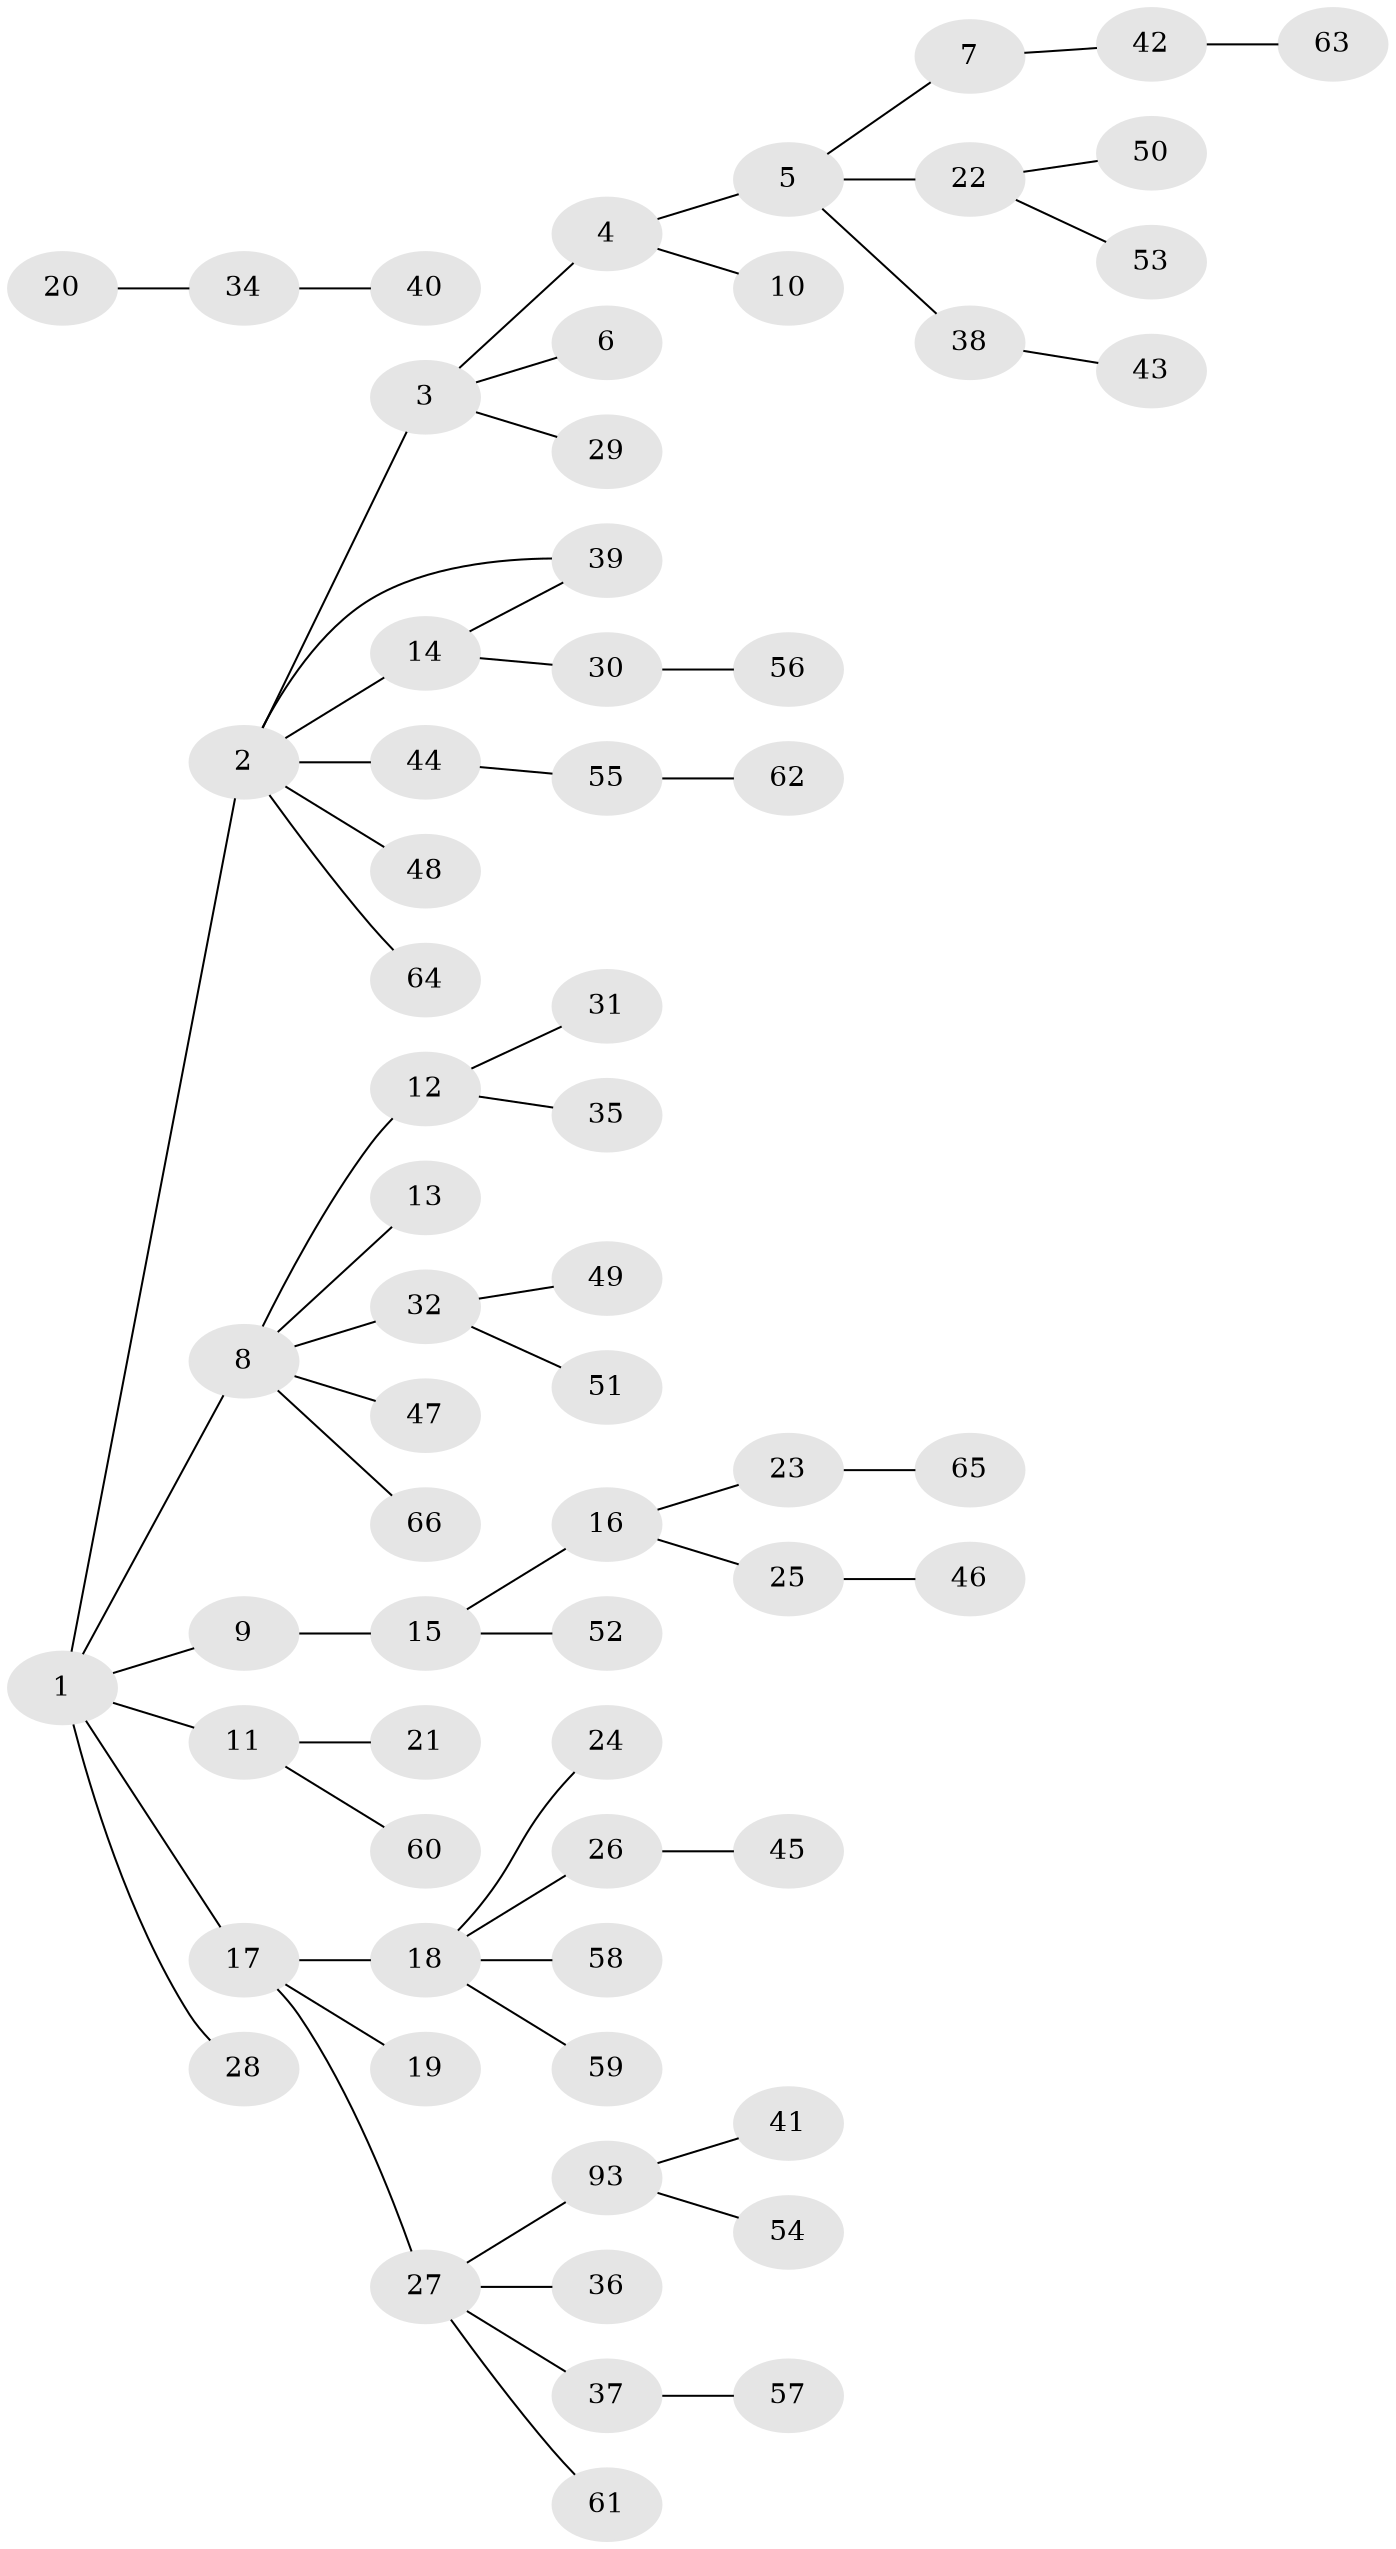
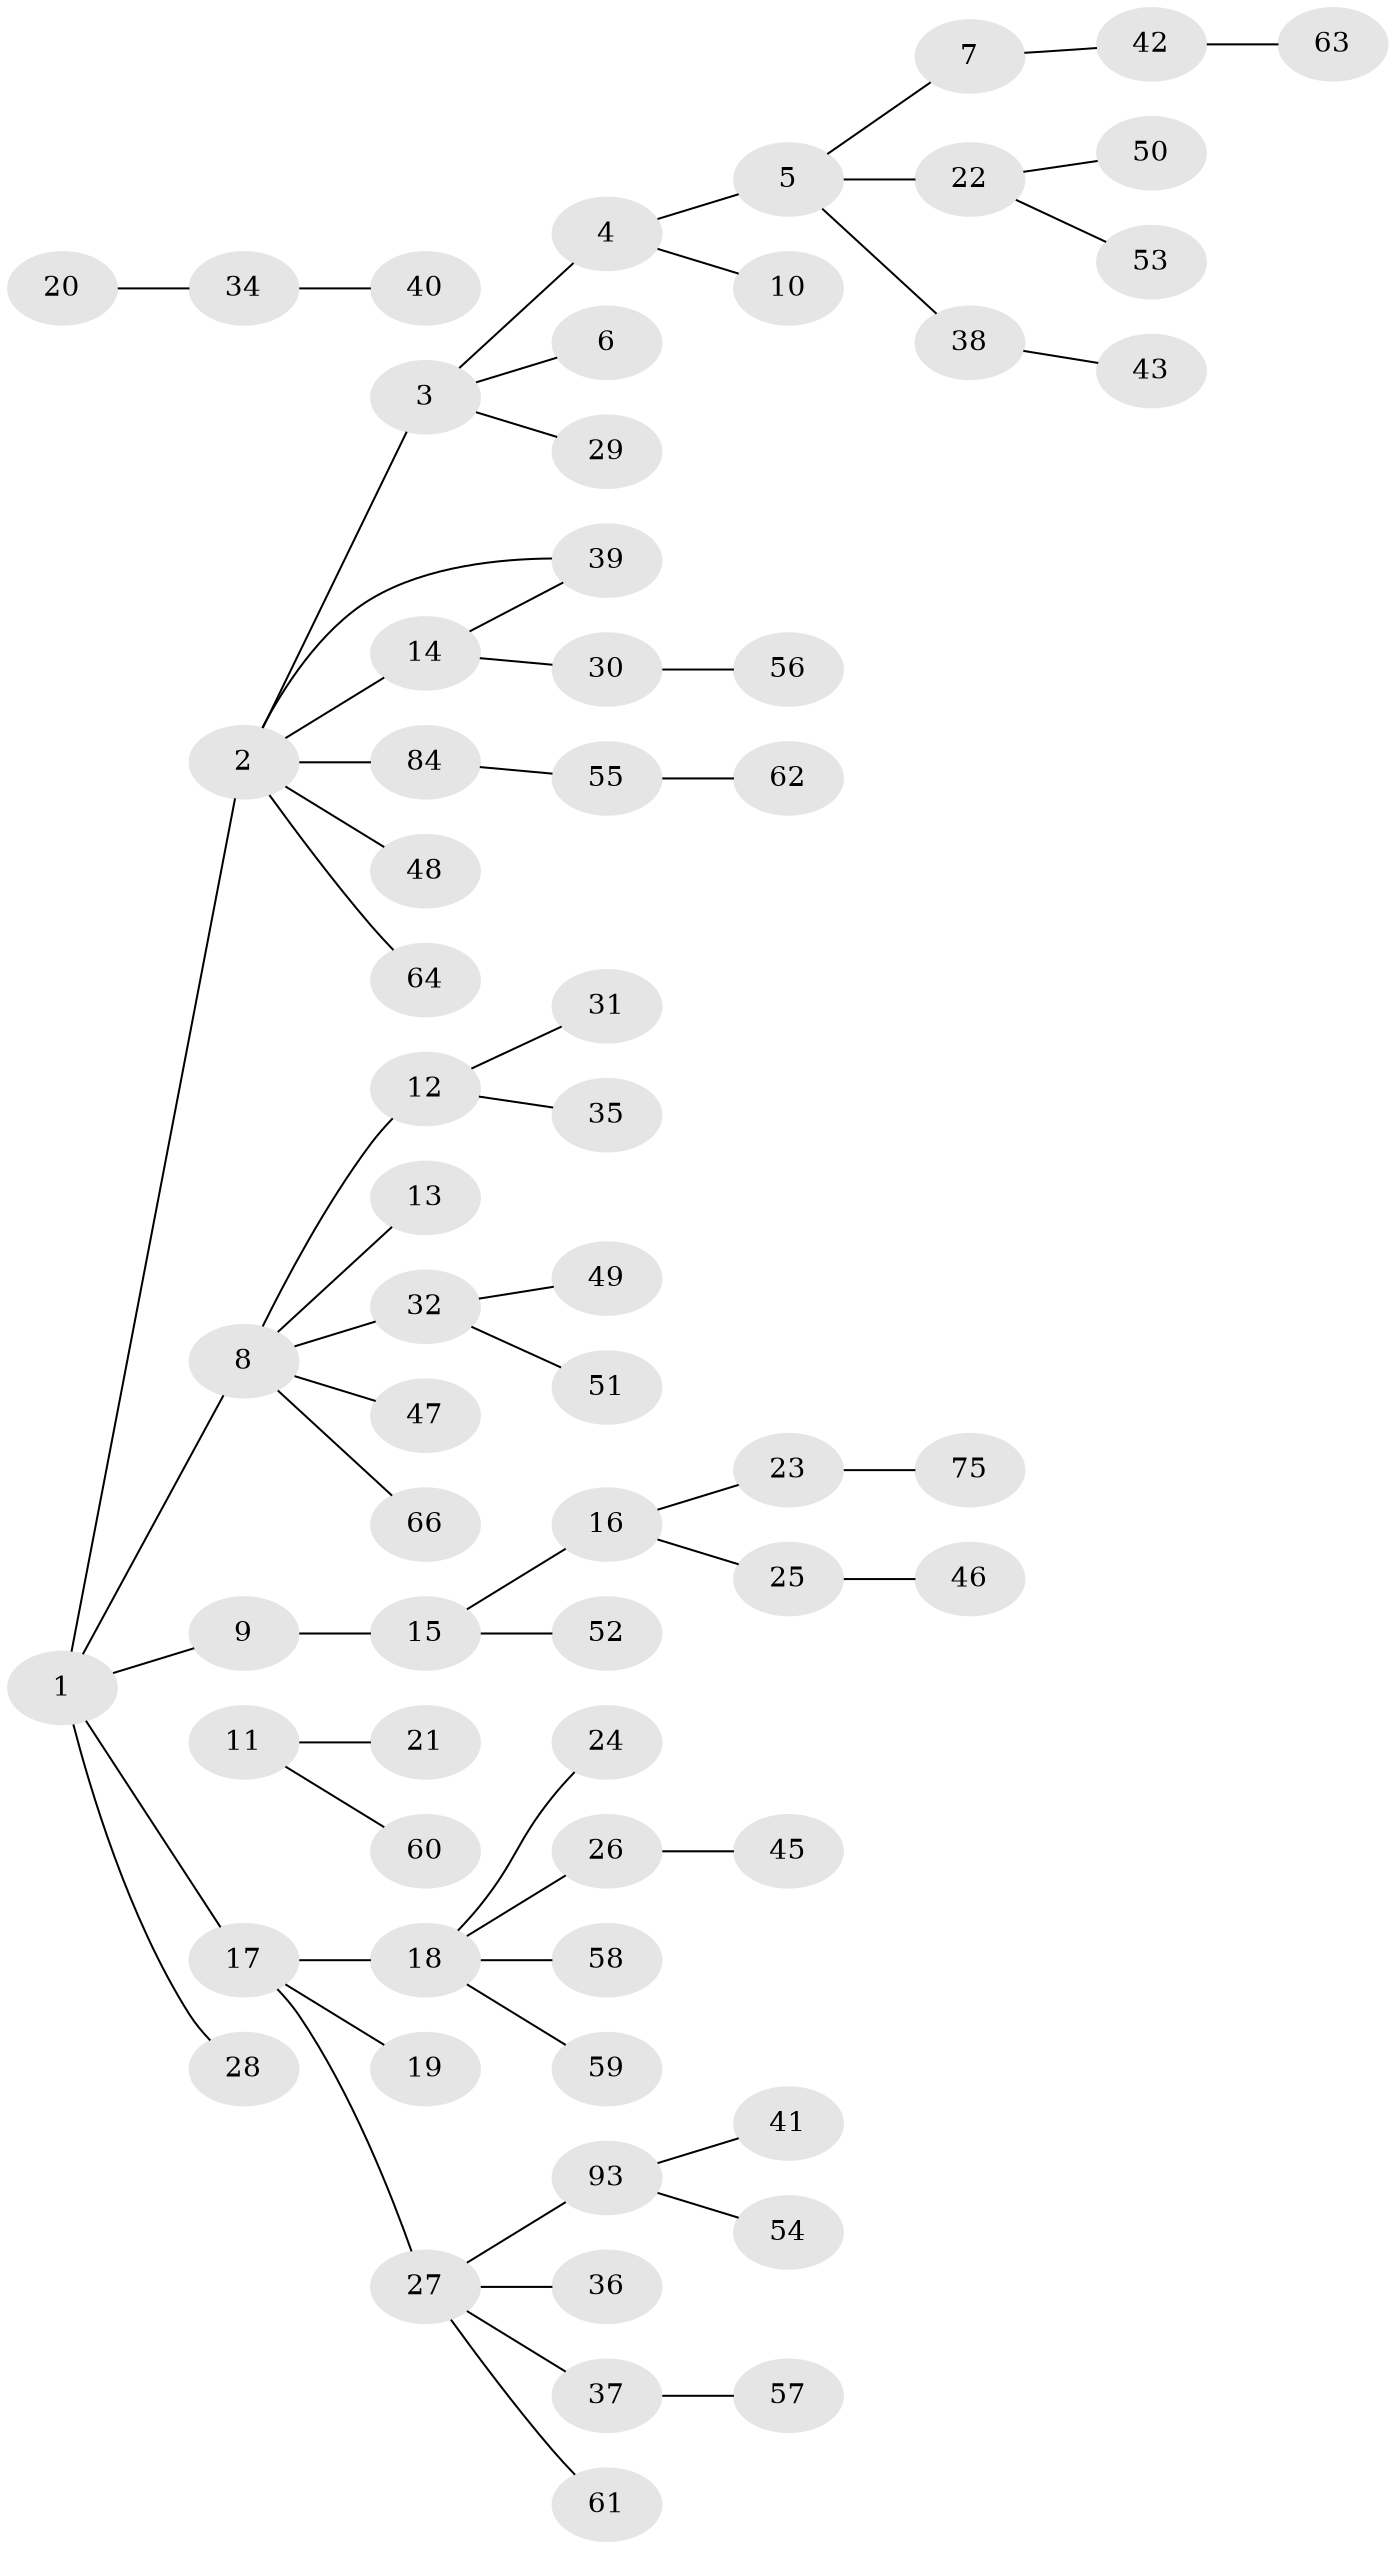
(426, 762) -> (426, 762)
(970, 1470) -> (970, 1470)
(154, 1715) -> none
